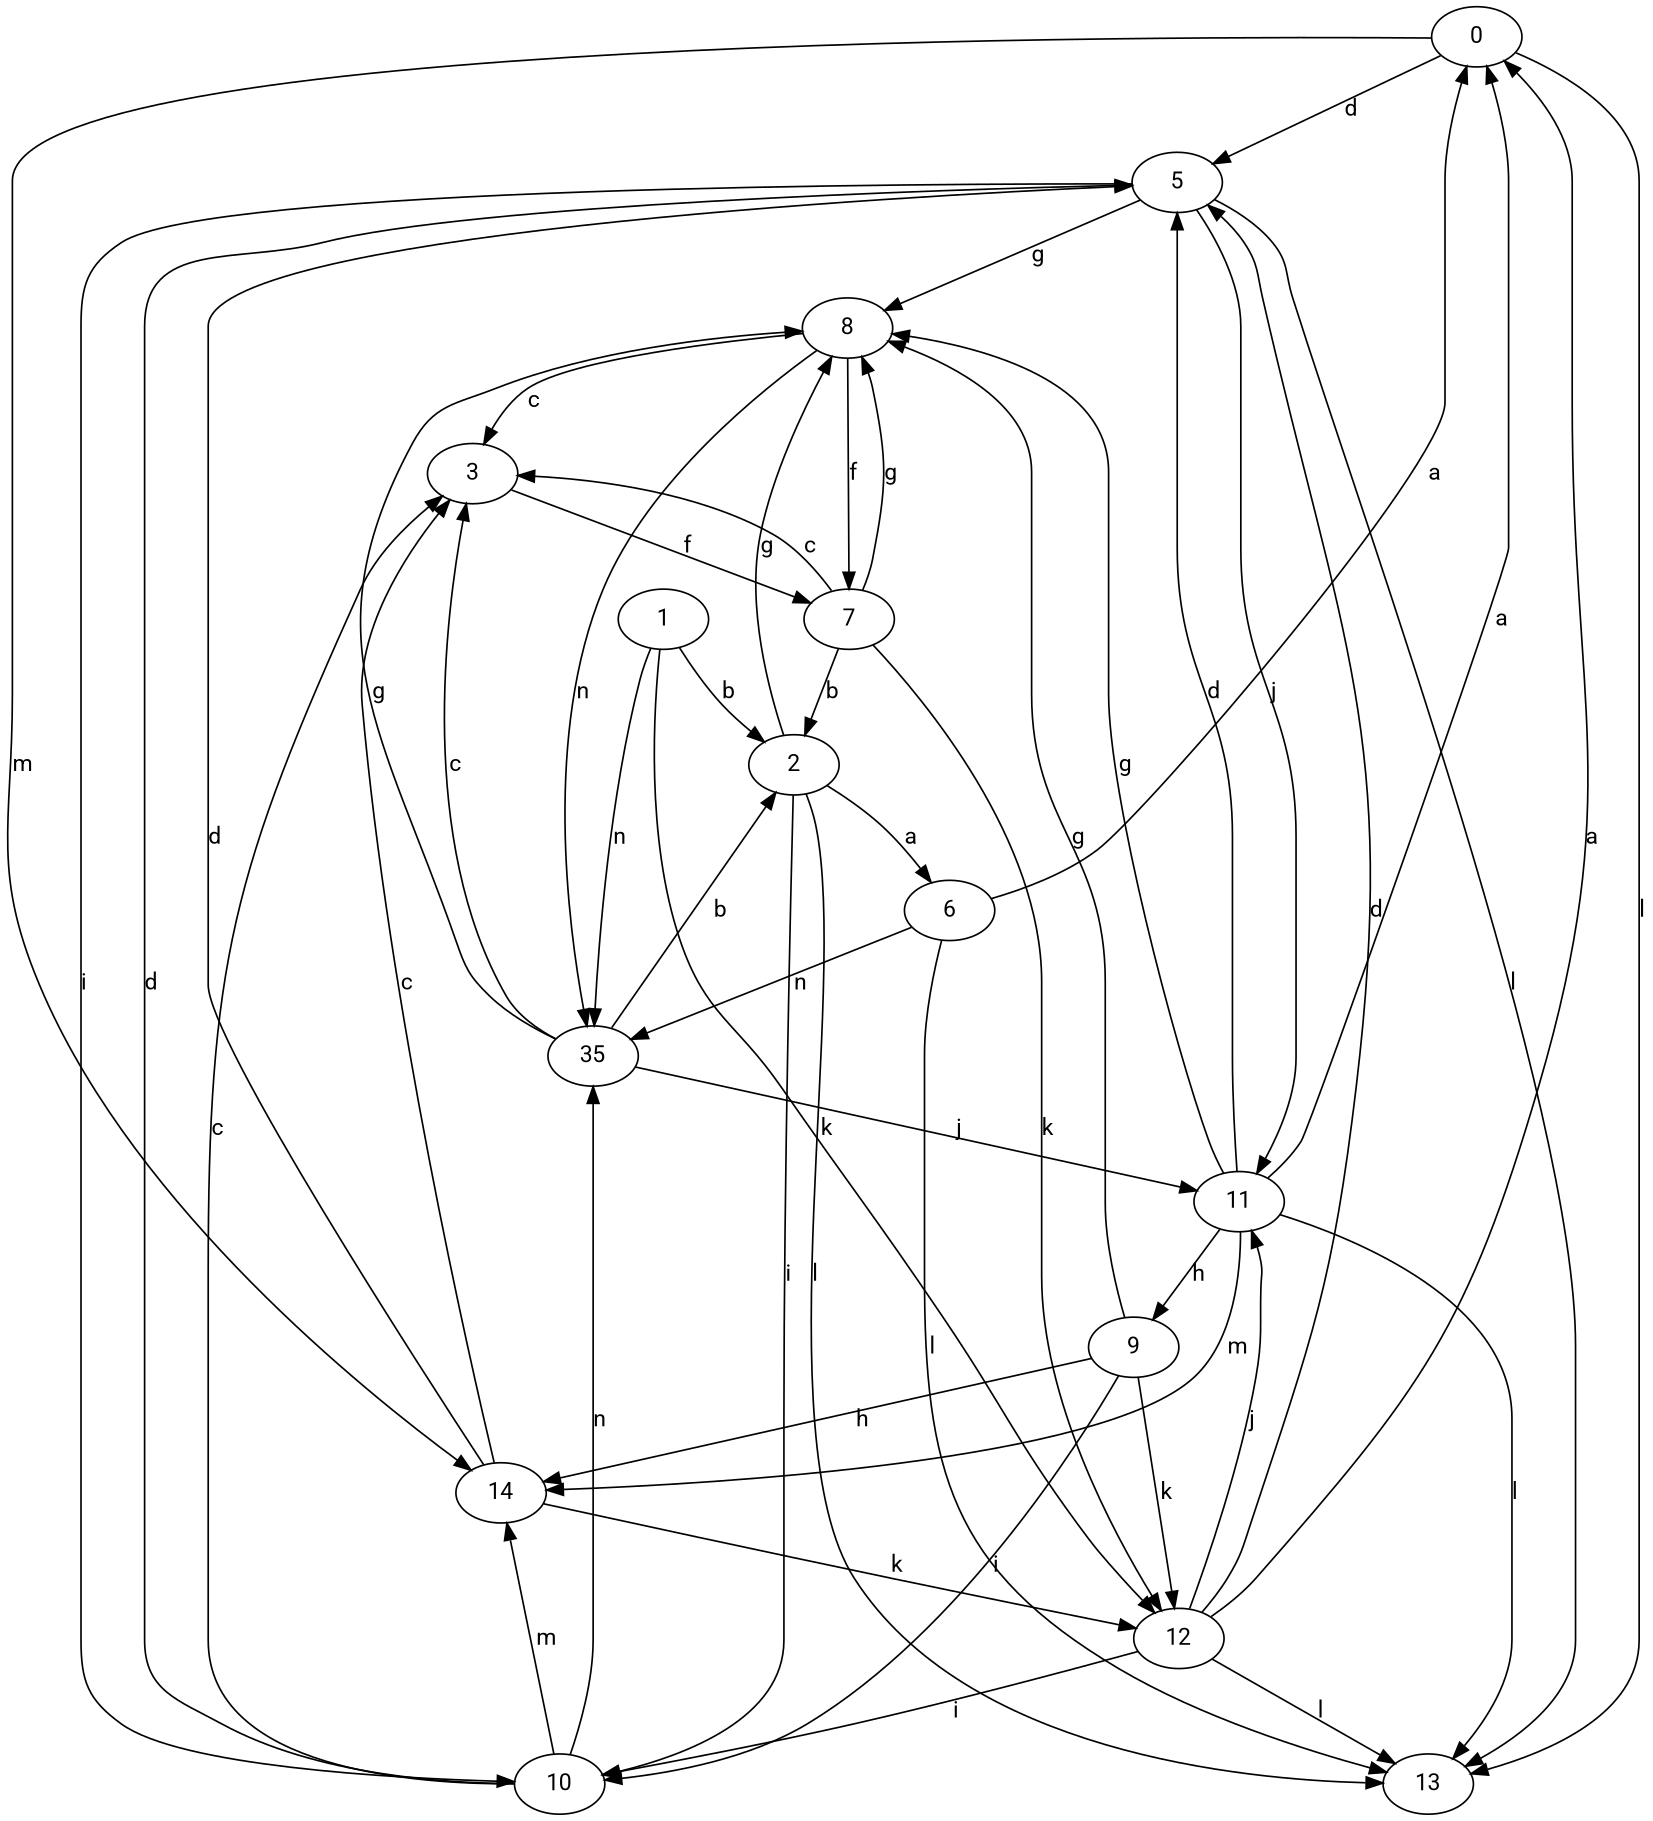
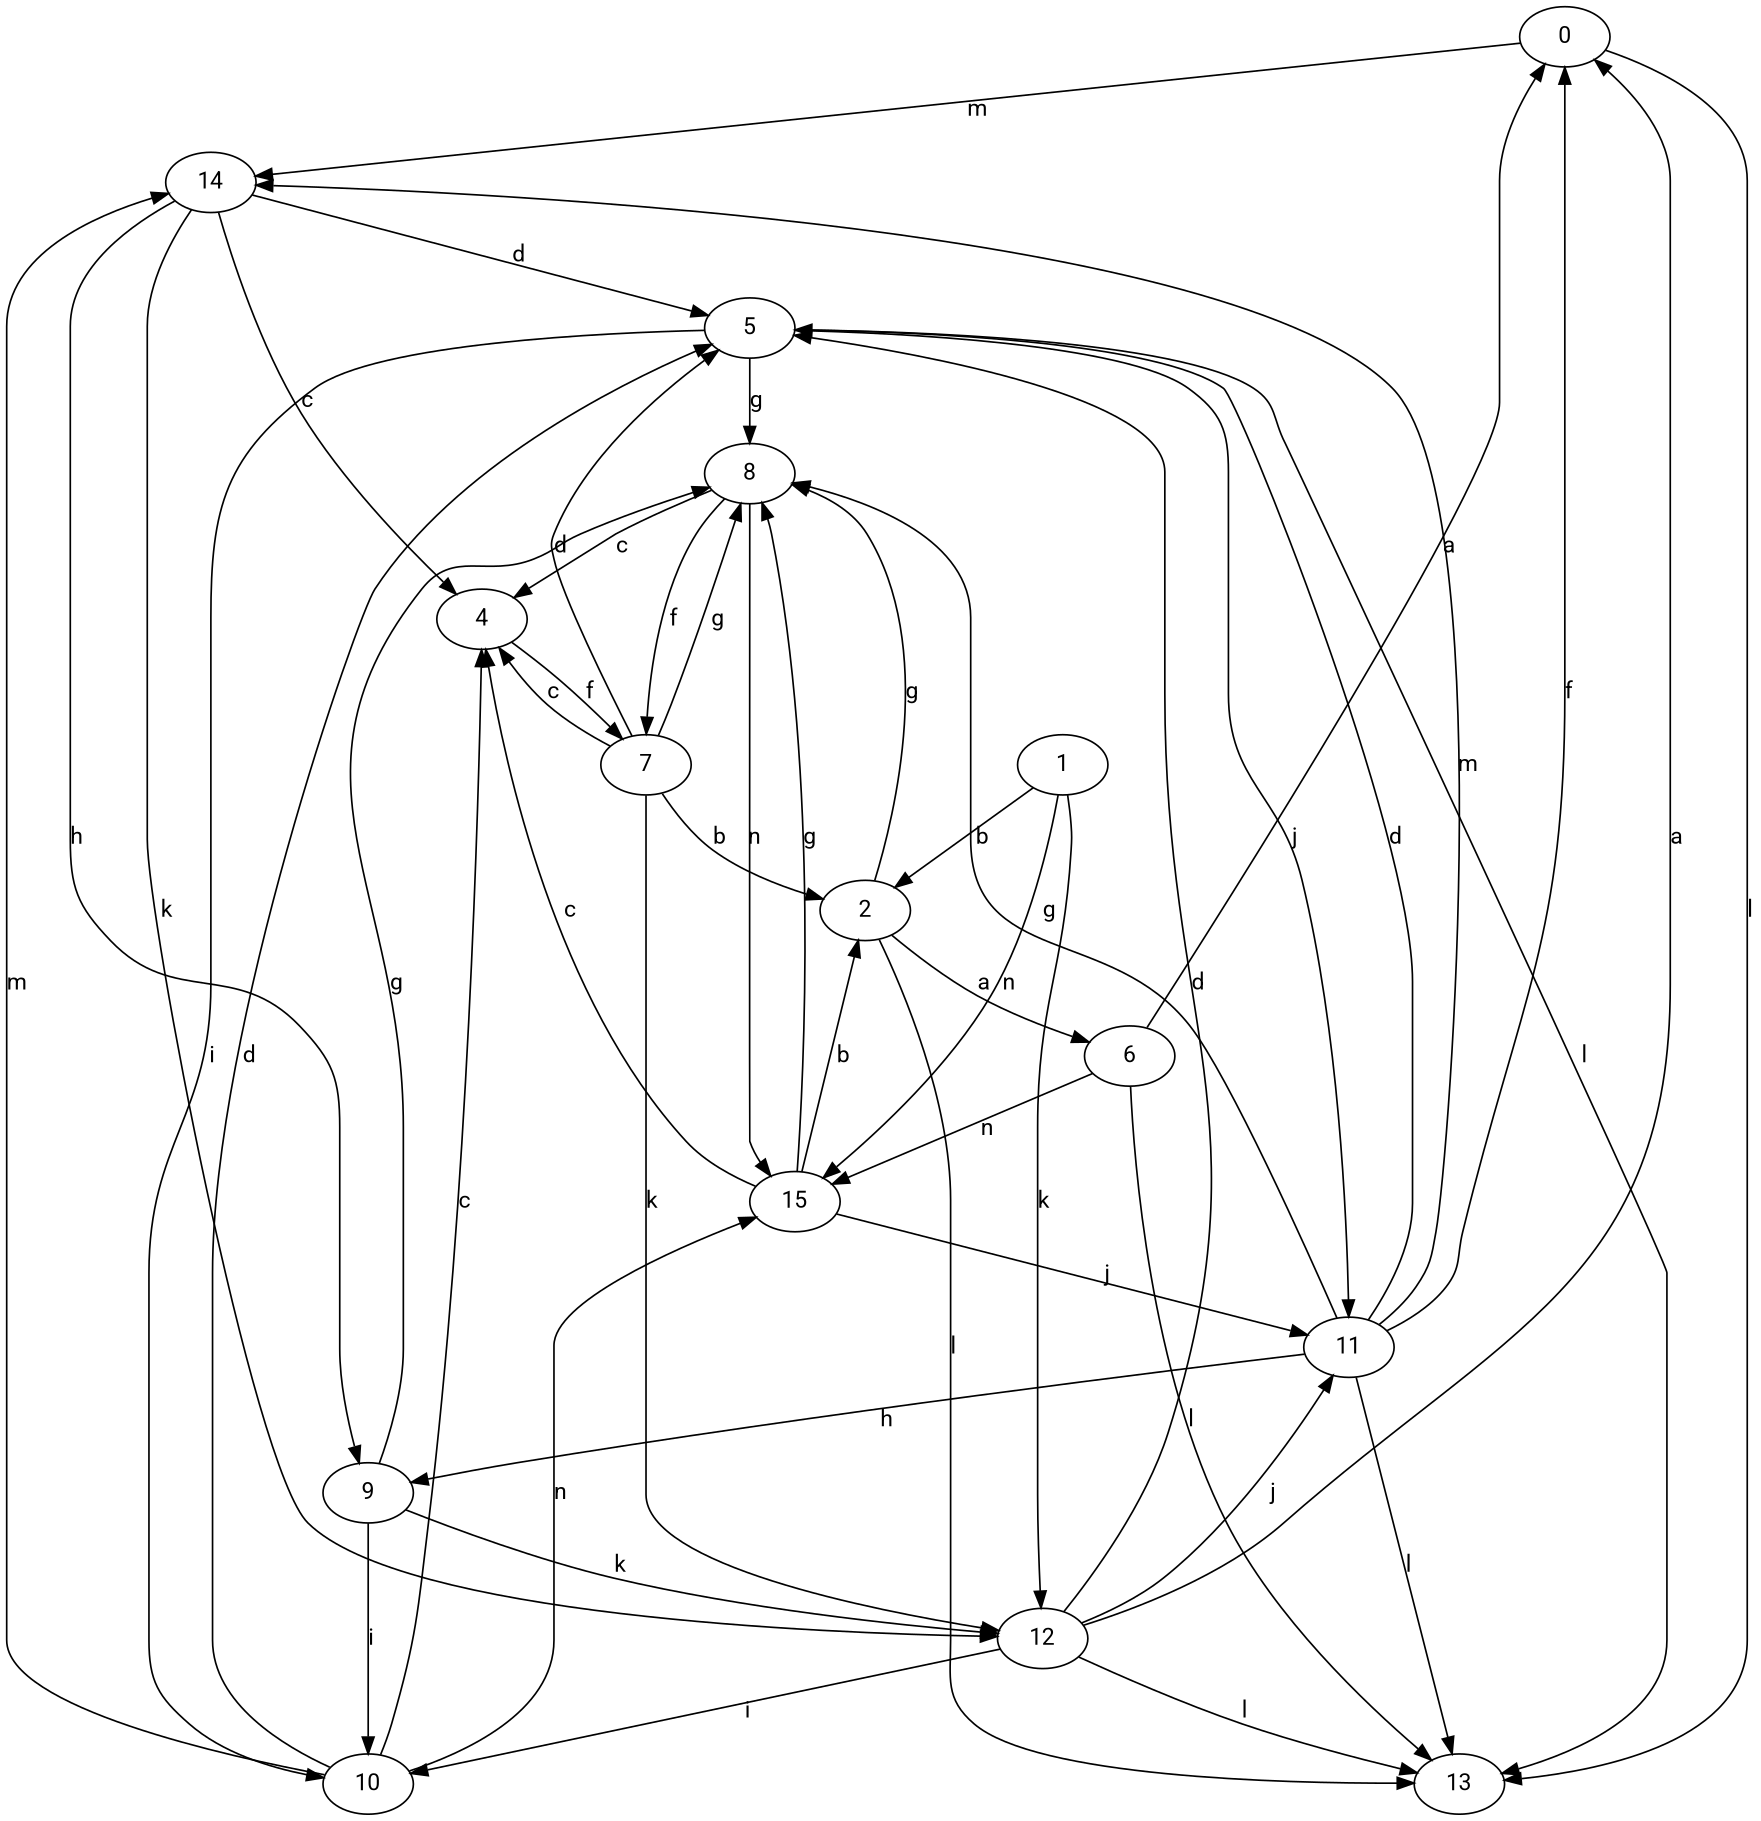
(1334, 106) -> (557, 528)
(473, 474) -> (482, 619)
(1502, 619) -> (1569, 692)
(593, 1056) -> (795, 1202)
(784, 1331) -> none
(826, 1418) -> (73, 876)
